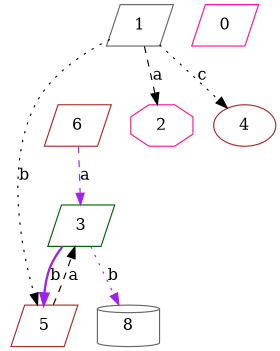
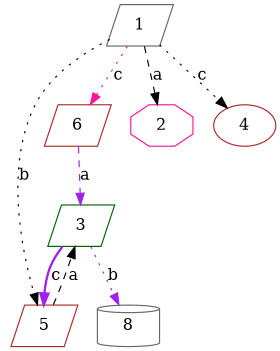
(225, 25) -> none
none -> (112, 71)
(56, 276) -> (56, 276)
